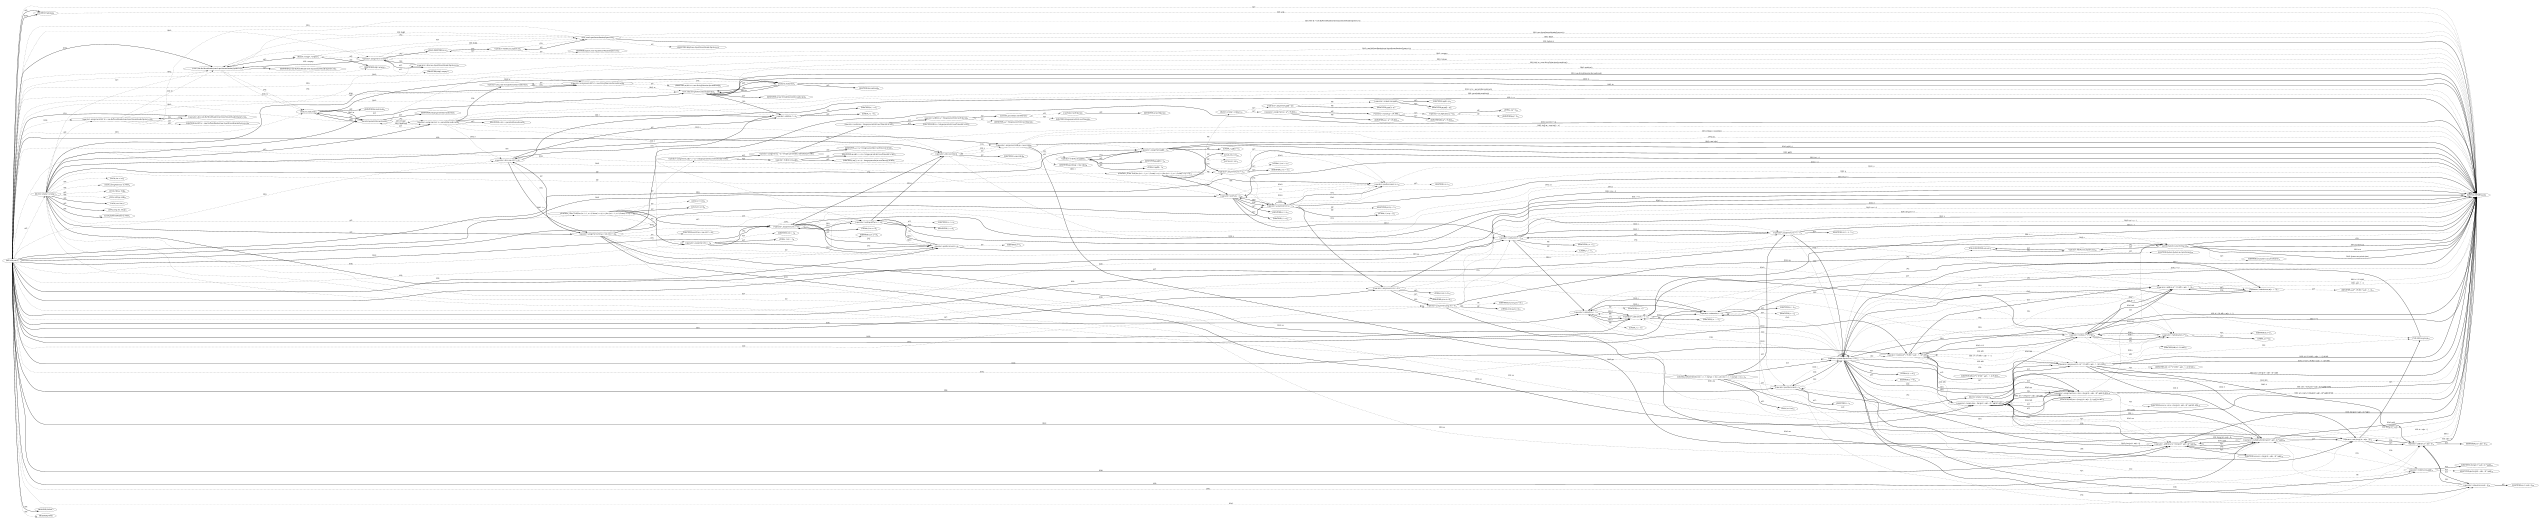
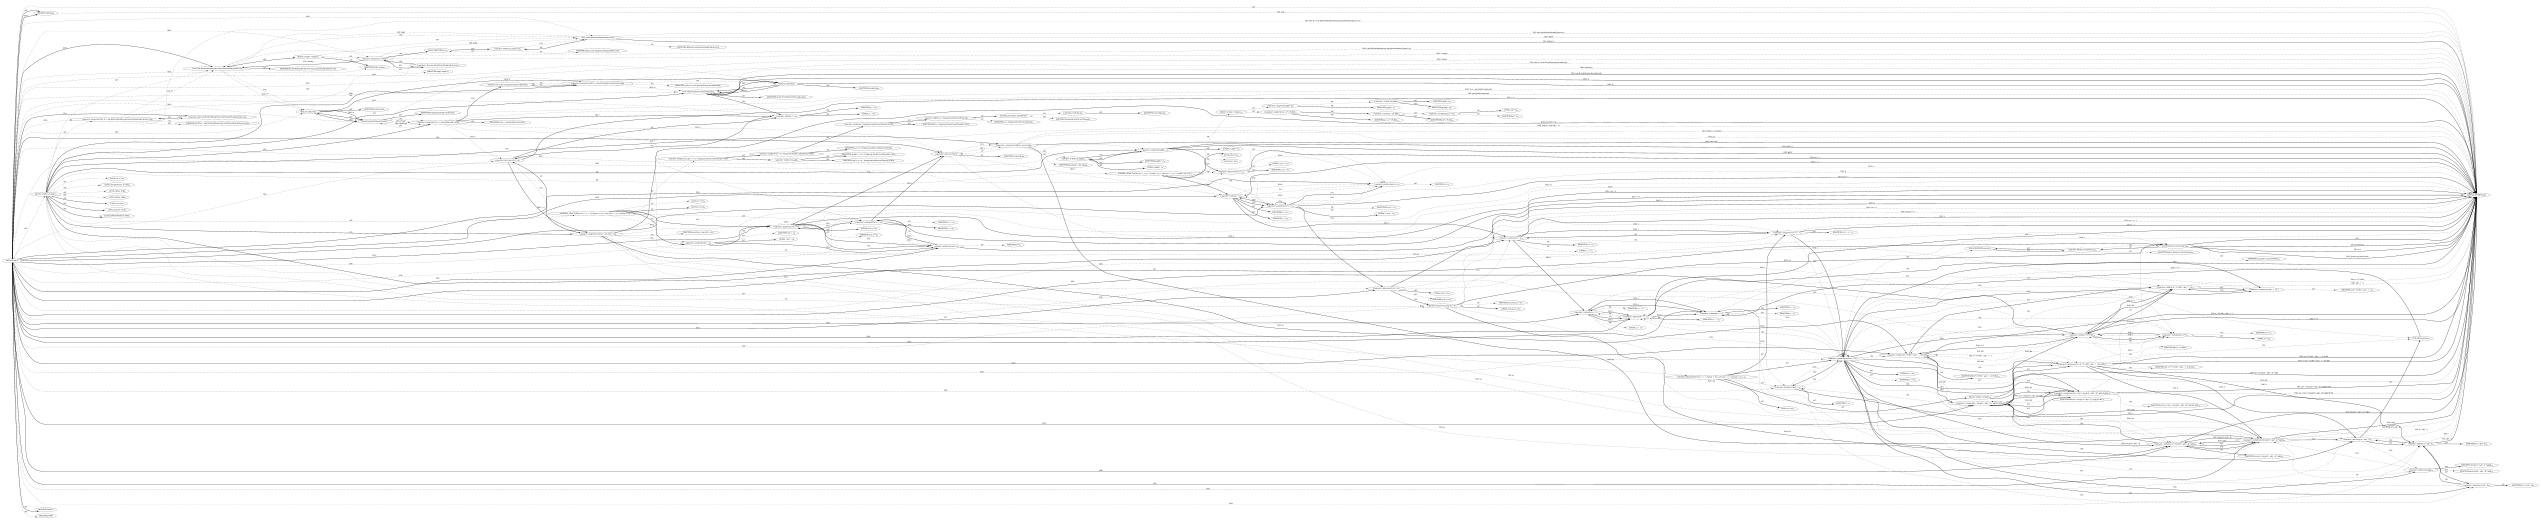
(196, 26) -> (191, 18)
(1464, 380) -> (1464, 380)
(838, 391) -> (838, 391)
